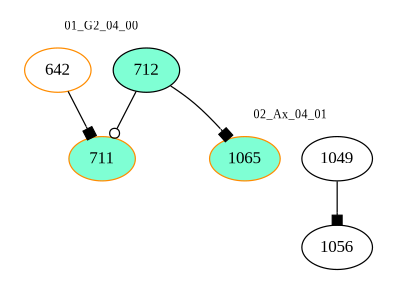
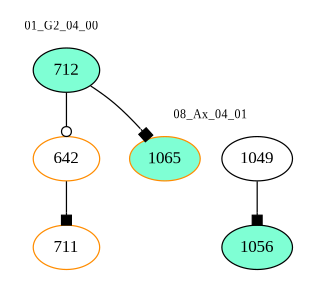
(127, 110) -> (66, 110)
(291, 115) -> (211, 115)
(102, 159) -> (66, 247)
(337, 247) -> (257, 247)
